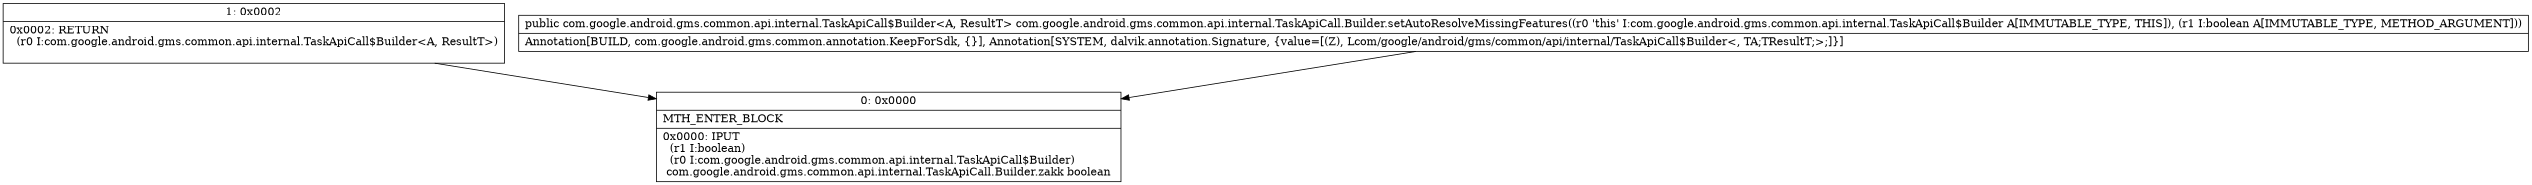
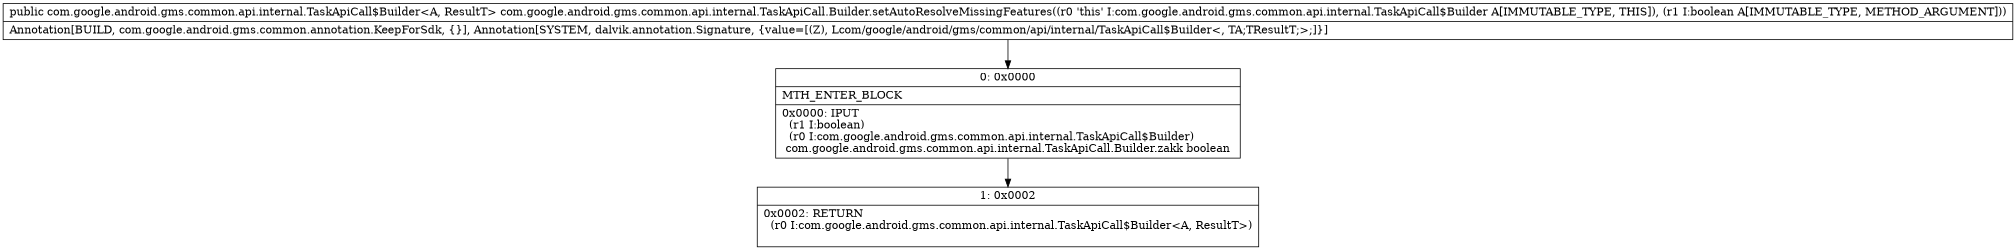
(541, 80) -> (1008, 169)
